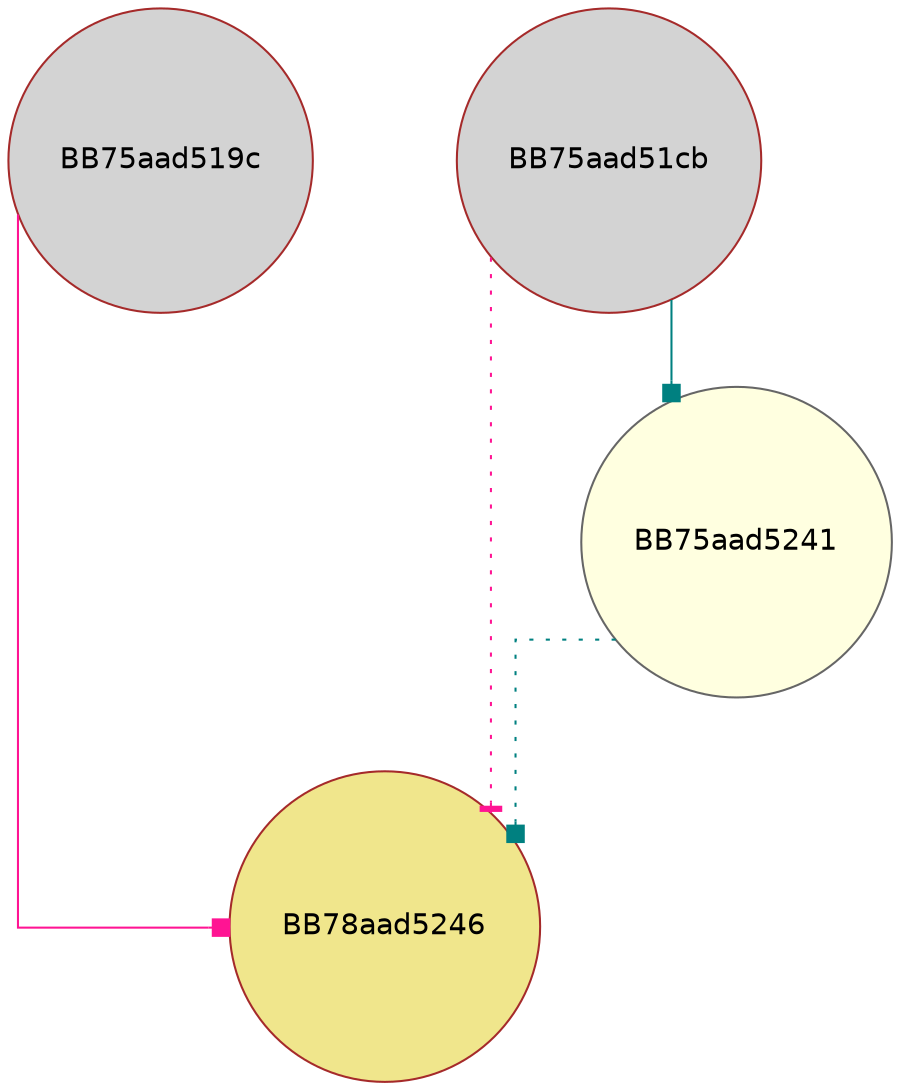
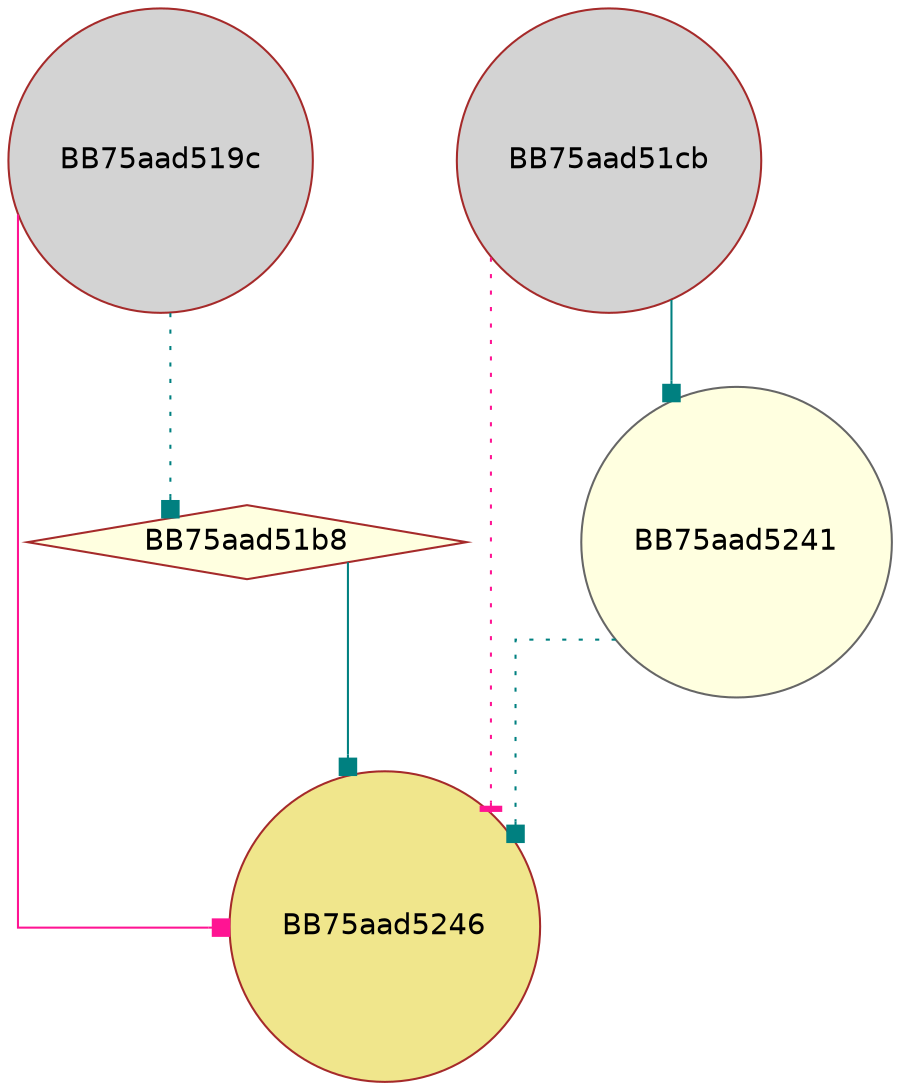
none -> (247, 542)
(385, 927) -> (385, 927)
